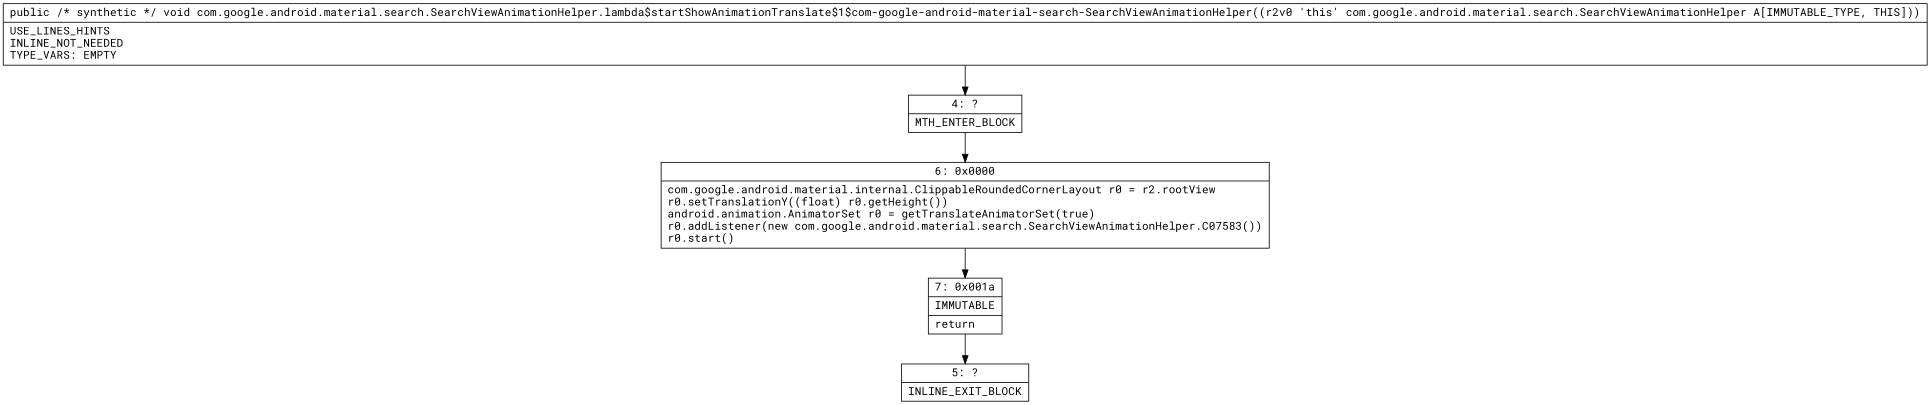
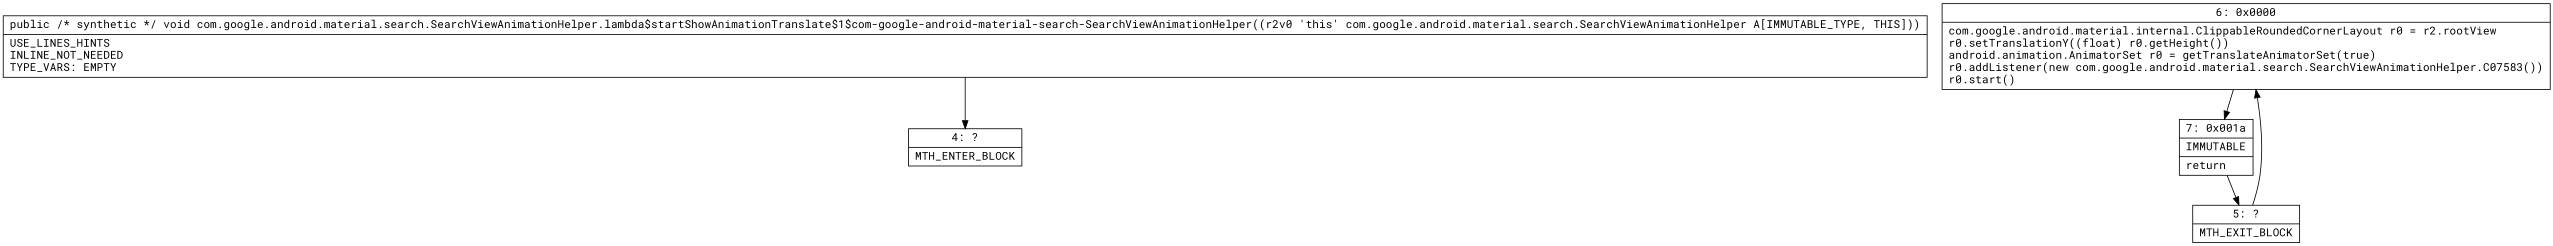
(965, 143) -> (2262, 152)
(965, 392) -> (2246, 233)
